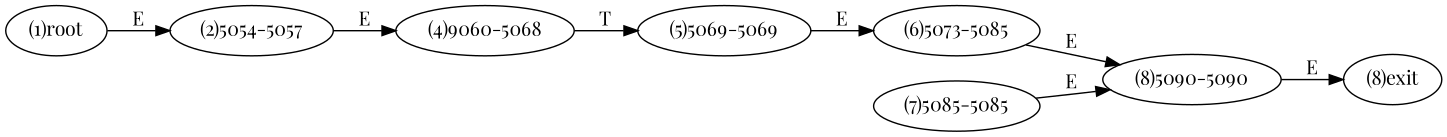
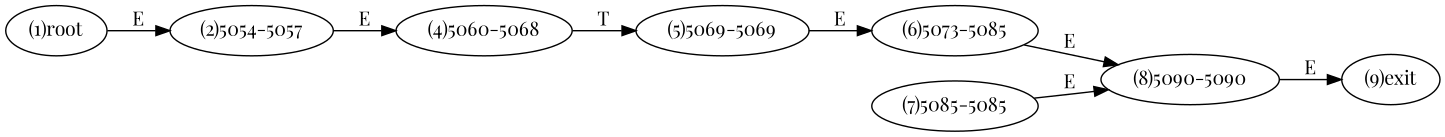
(485, 31) -> (484, 31)
(1393, 80) -> (1391, 80)
